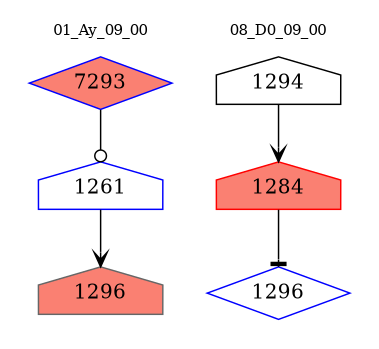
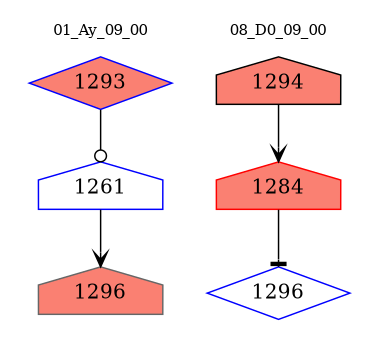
(101, 83) -> (101, 83)
(279, 83) -> (279, 83)
